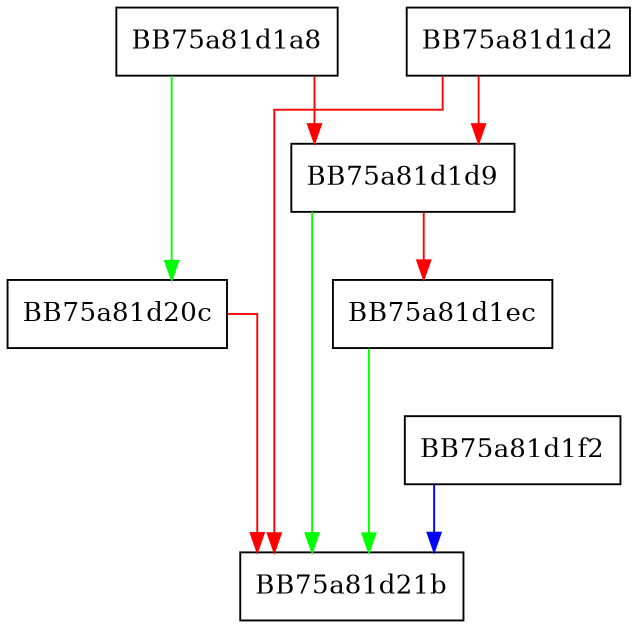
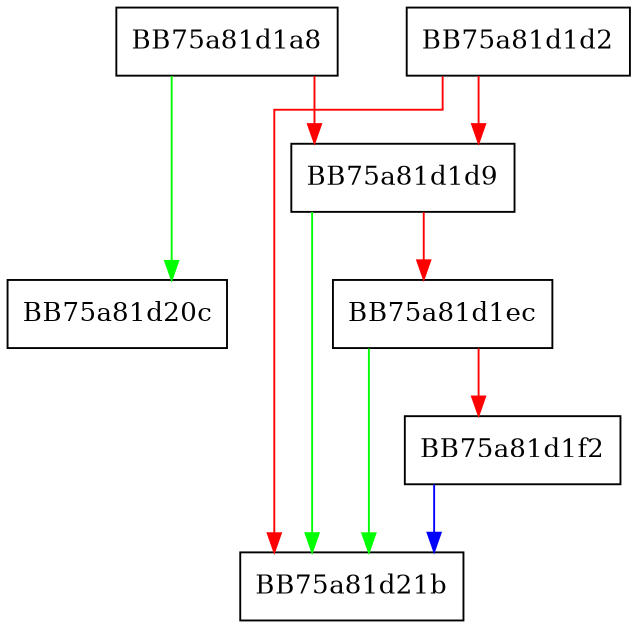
none -> (479, 372)
(257, 409) -> none
